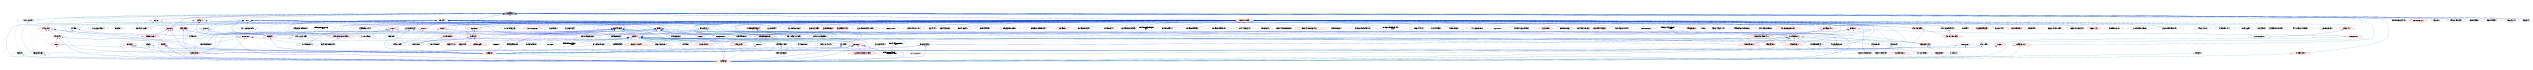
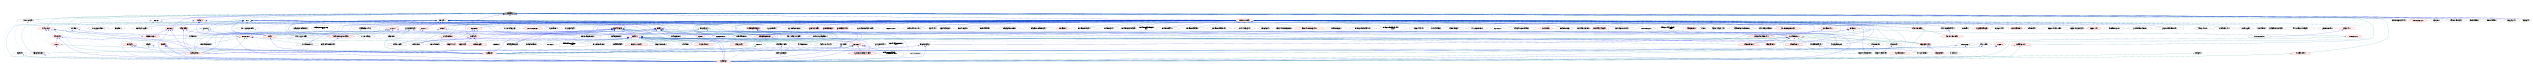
(270, 36) -> (270, 36)
